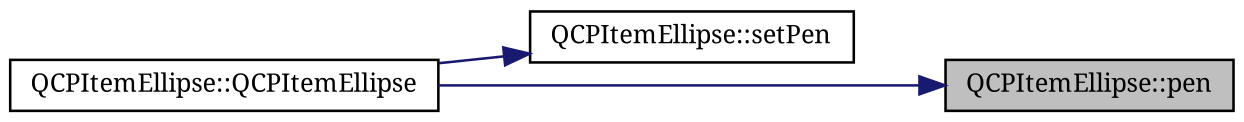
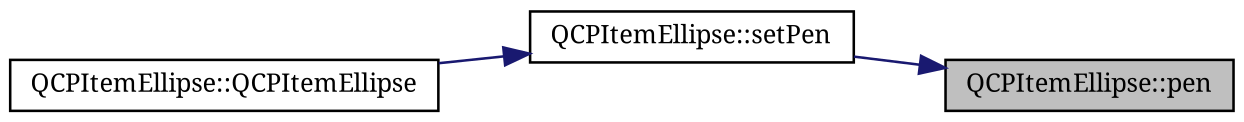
(679, 85) -> (887, 61)
